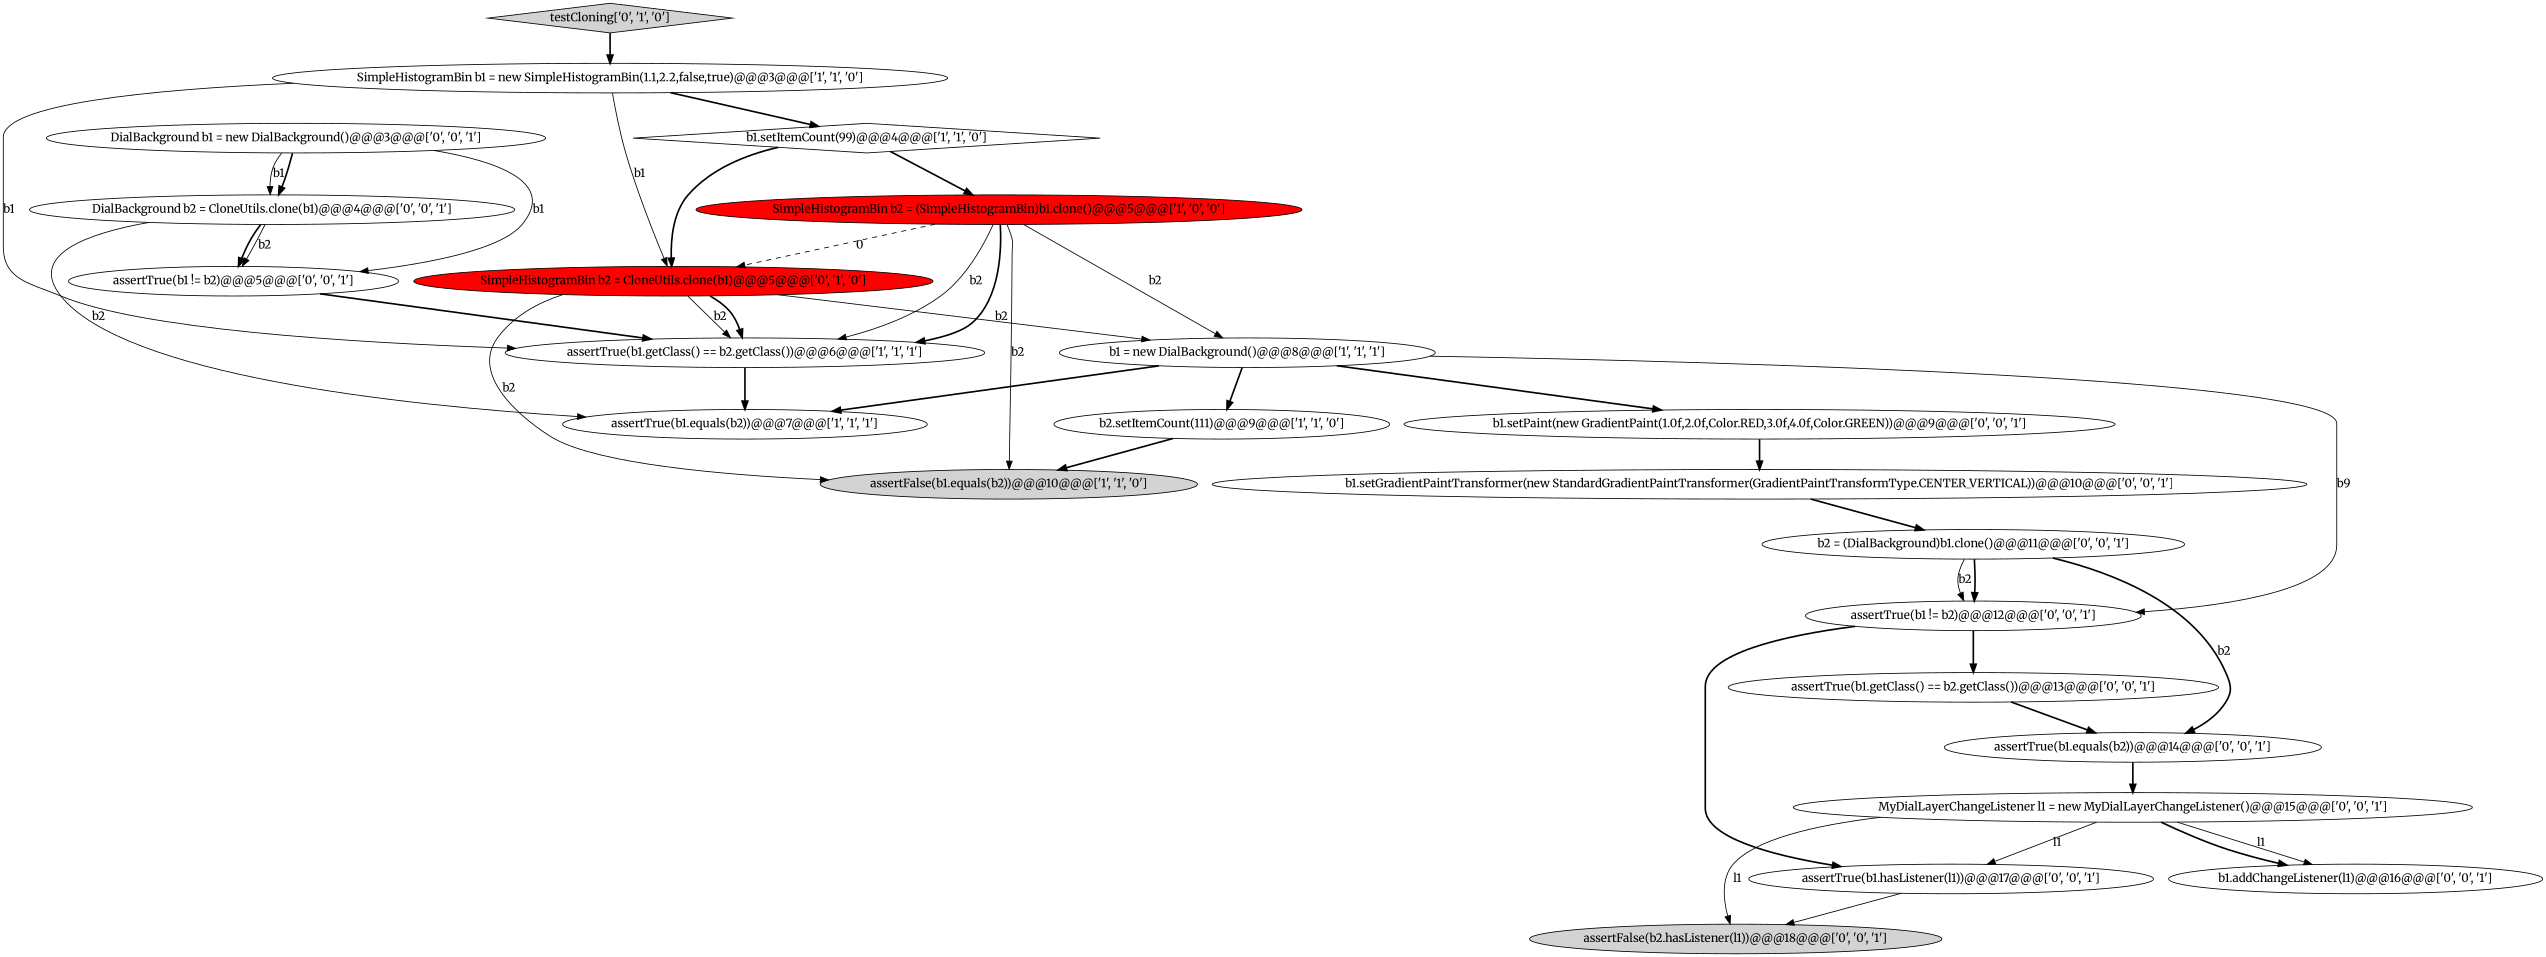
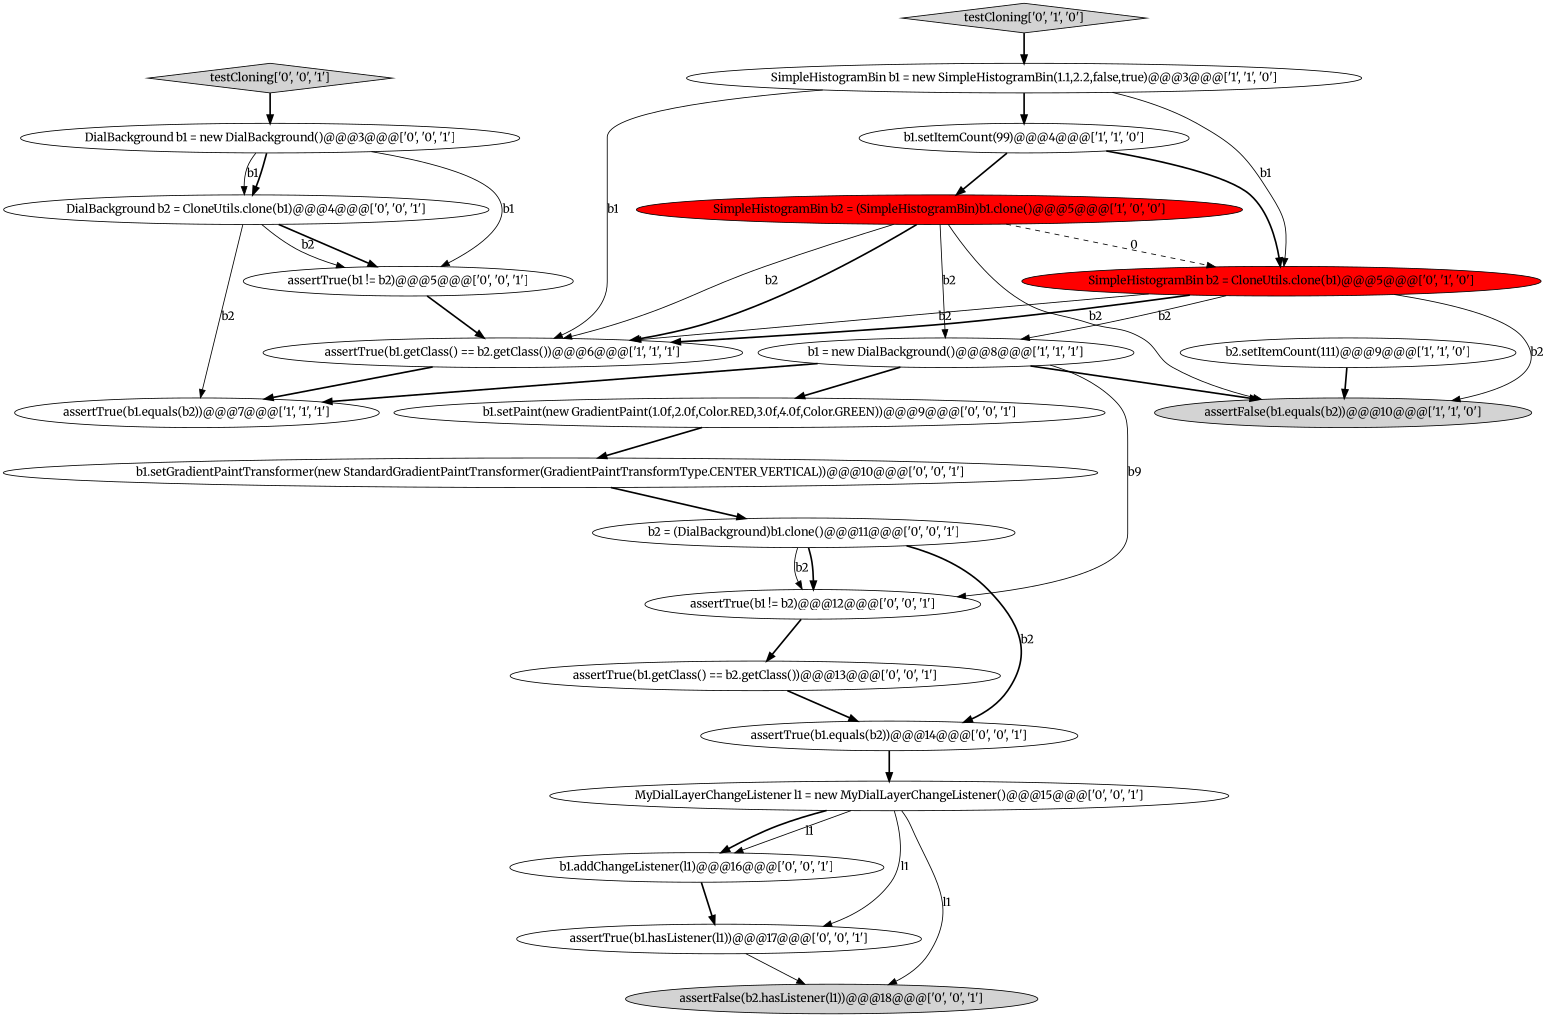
none -> (270, 78)
(867, 138) -> (1024, 138)
(1236, 385) -> (1140, 382)
(1705, 736) -> (707, 899)
